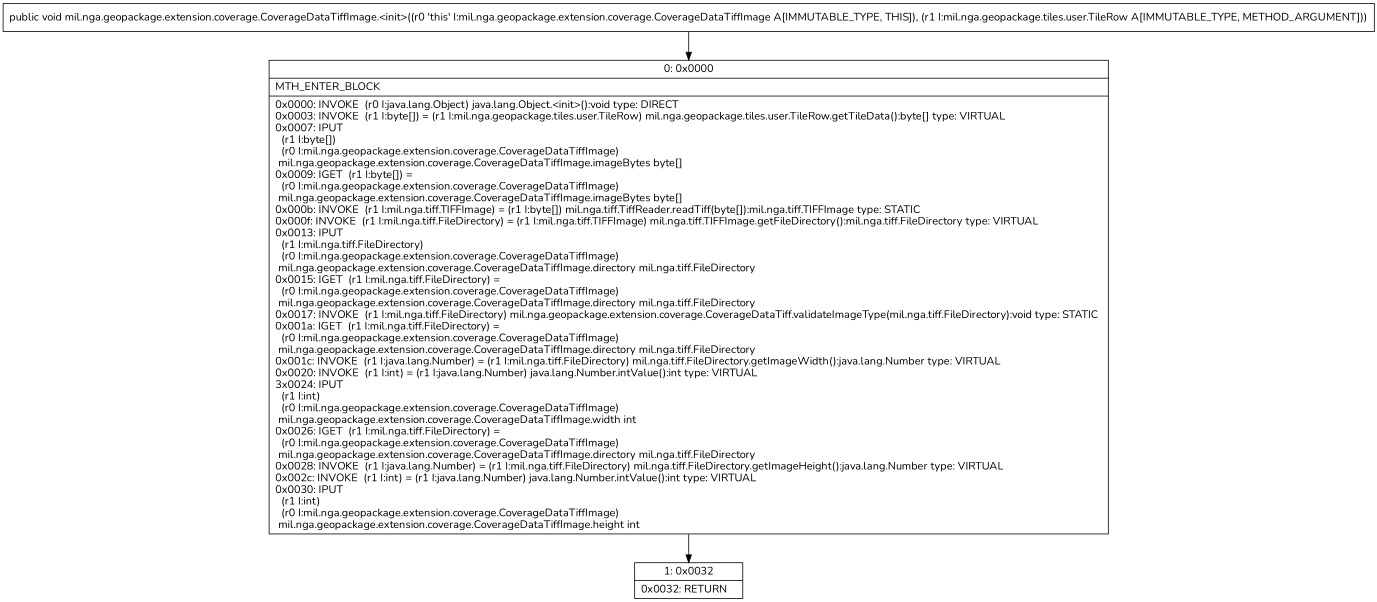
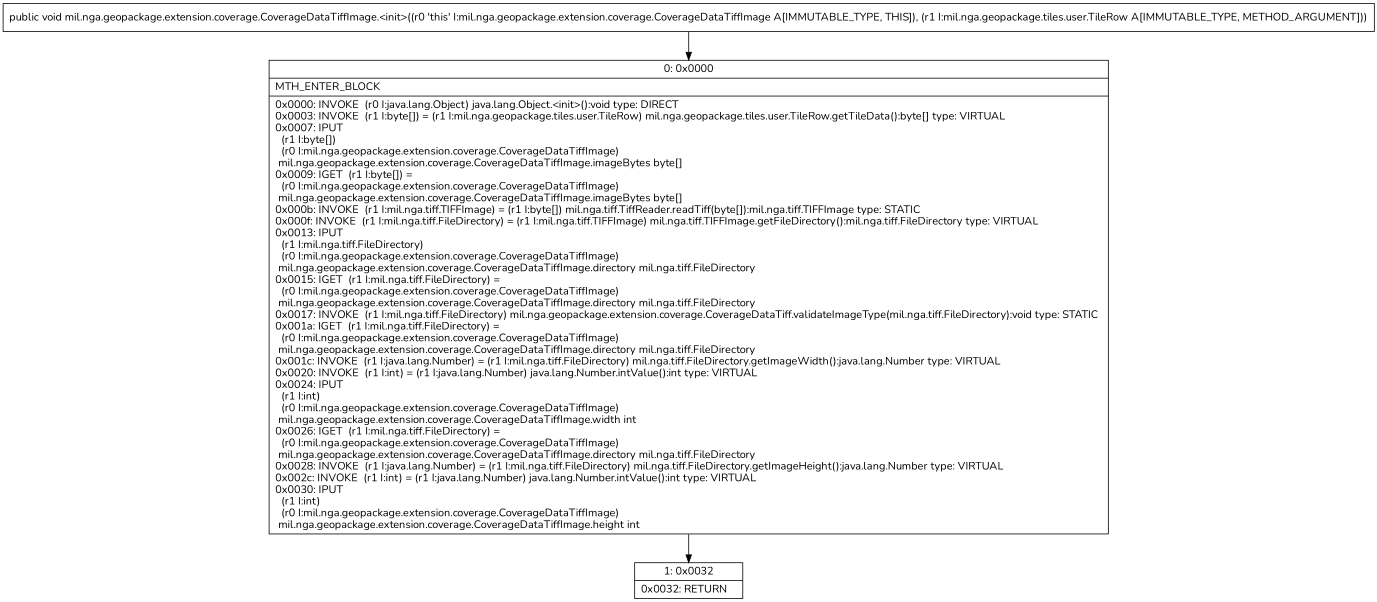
(312, 385) -> (312, 385)
